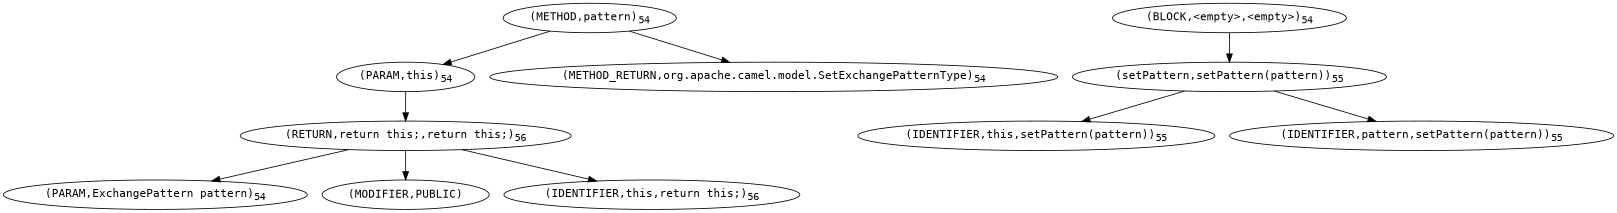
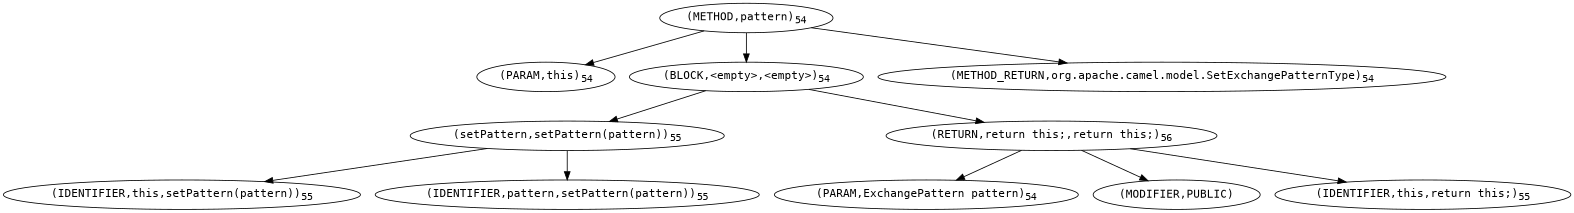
none -> (746, 43)
(406, 102) -> (892, 105)
(753, 193) -> (1524, 193)
